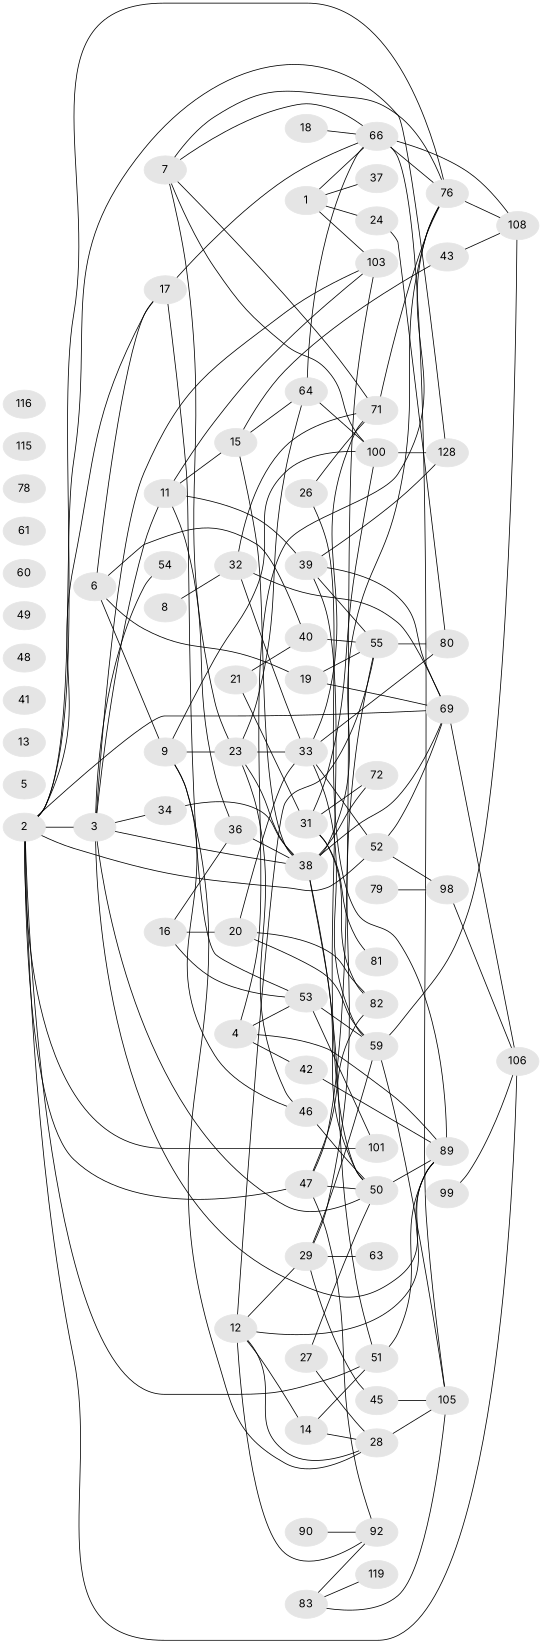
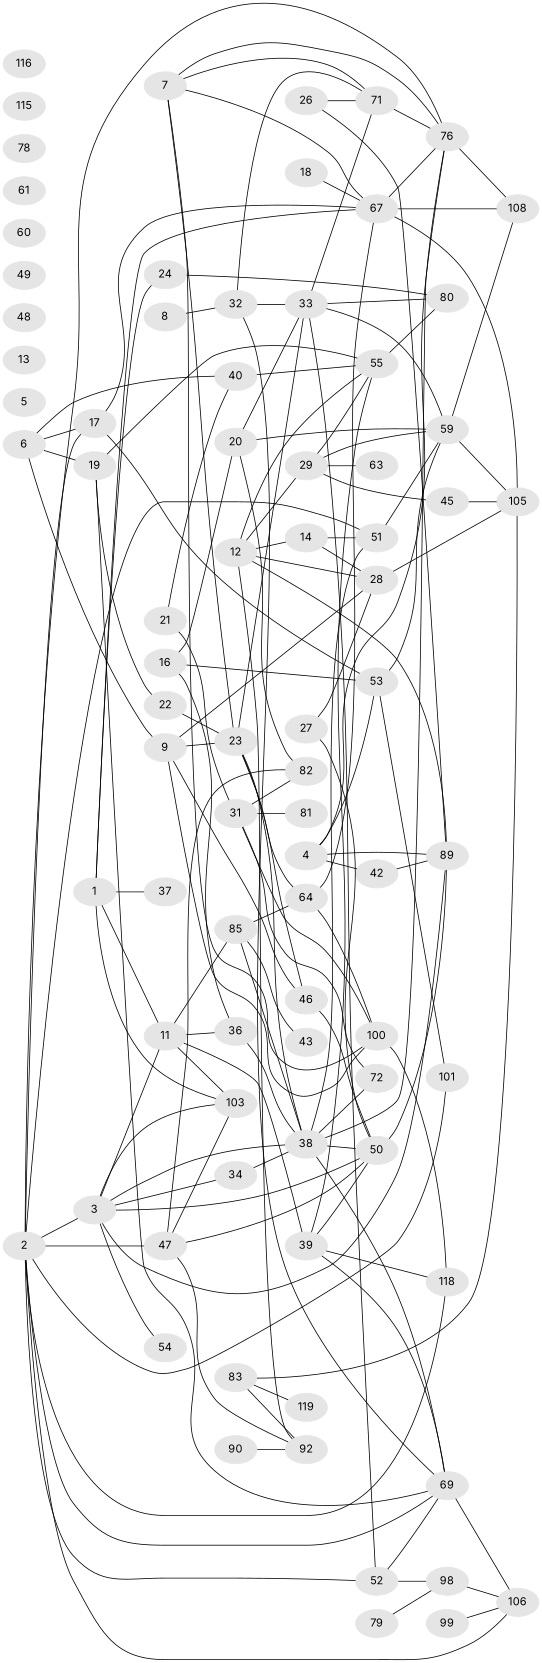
(377, 136) -> (377, 209)
(483, 241) -> none
(236, 443) -> (236, 929)
(447, 453) -> (447, 1282)
(24, 700) -> none
none -> (165, 705)
none -> (130, 964)
(411, 1249) -> (412, 484)
